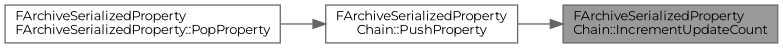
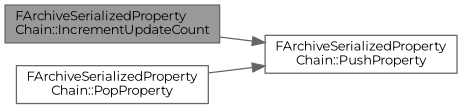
(143, 24) -> (112, 85)
(534, 24) -> (236, 39)
